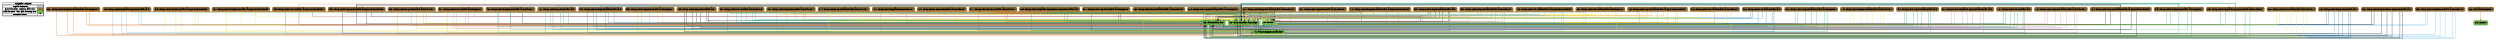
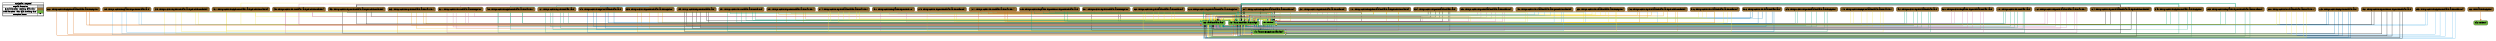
(993, 9) -> (993, 9)
(839, 33) -> (839, 33)
